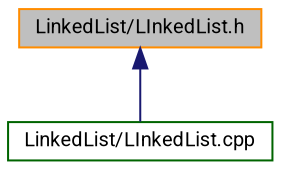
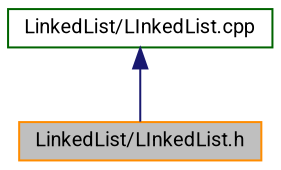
(140, 95) -> (140, 95)
